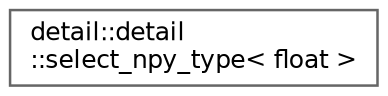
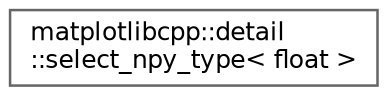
(194, 48) -> (194, 48)
